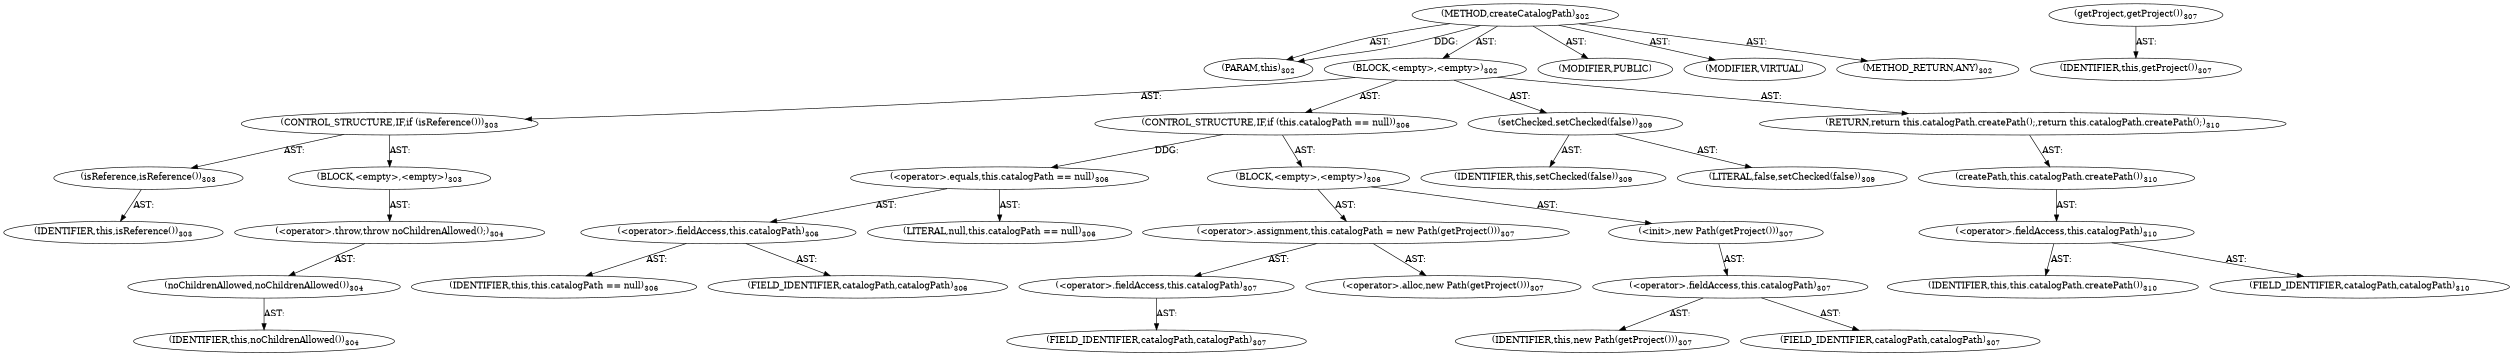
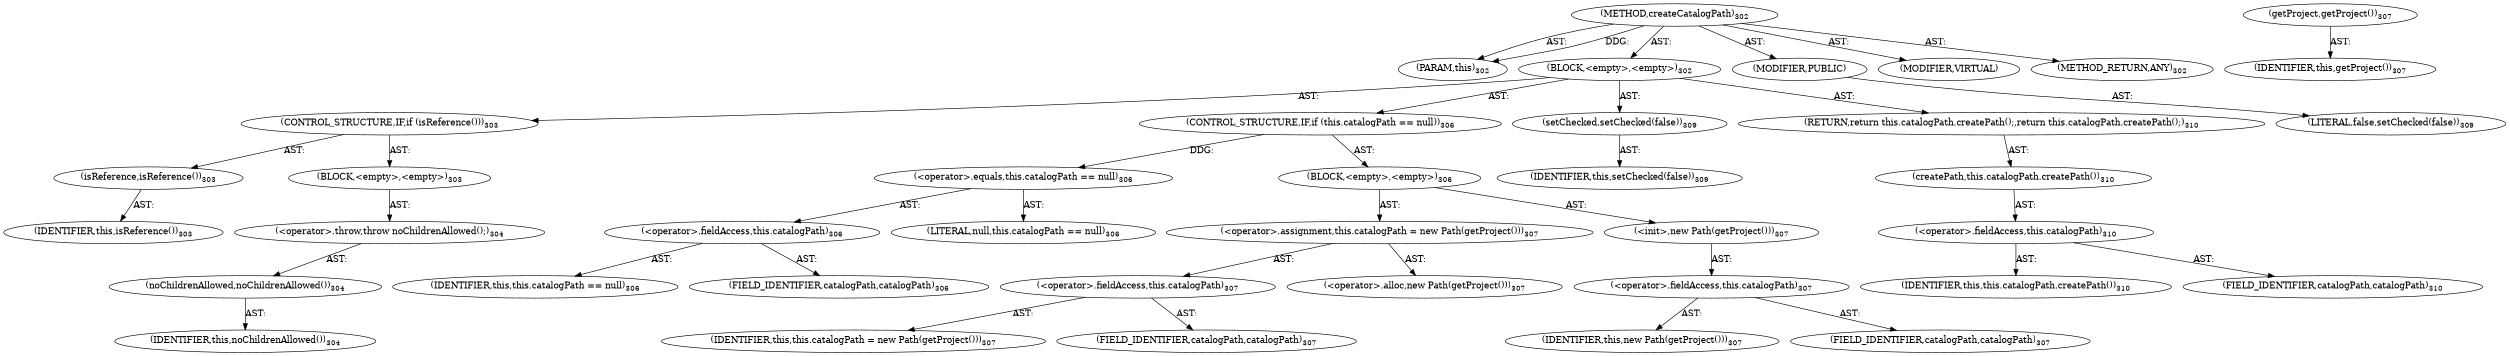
(1680, 150) -> (2075, 99)
none -> (853, 341)
